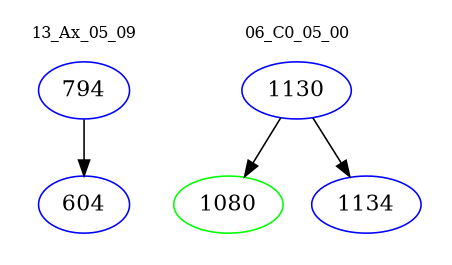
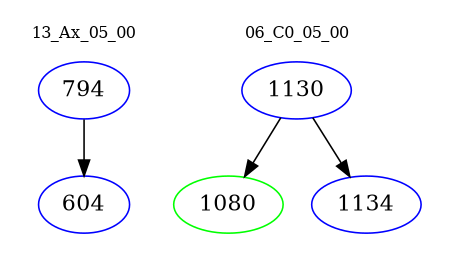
(84, 34) -> (84, 34)
